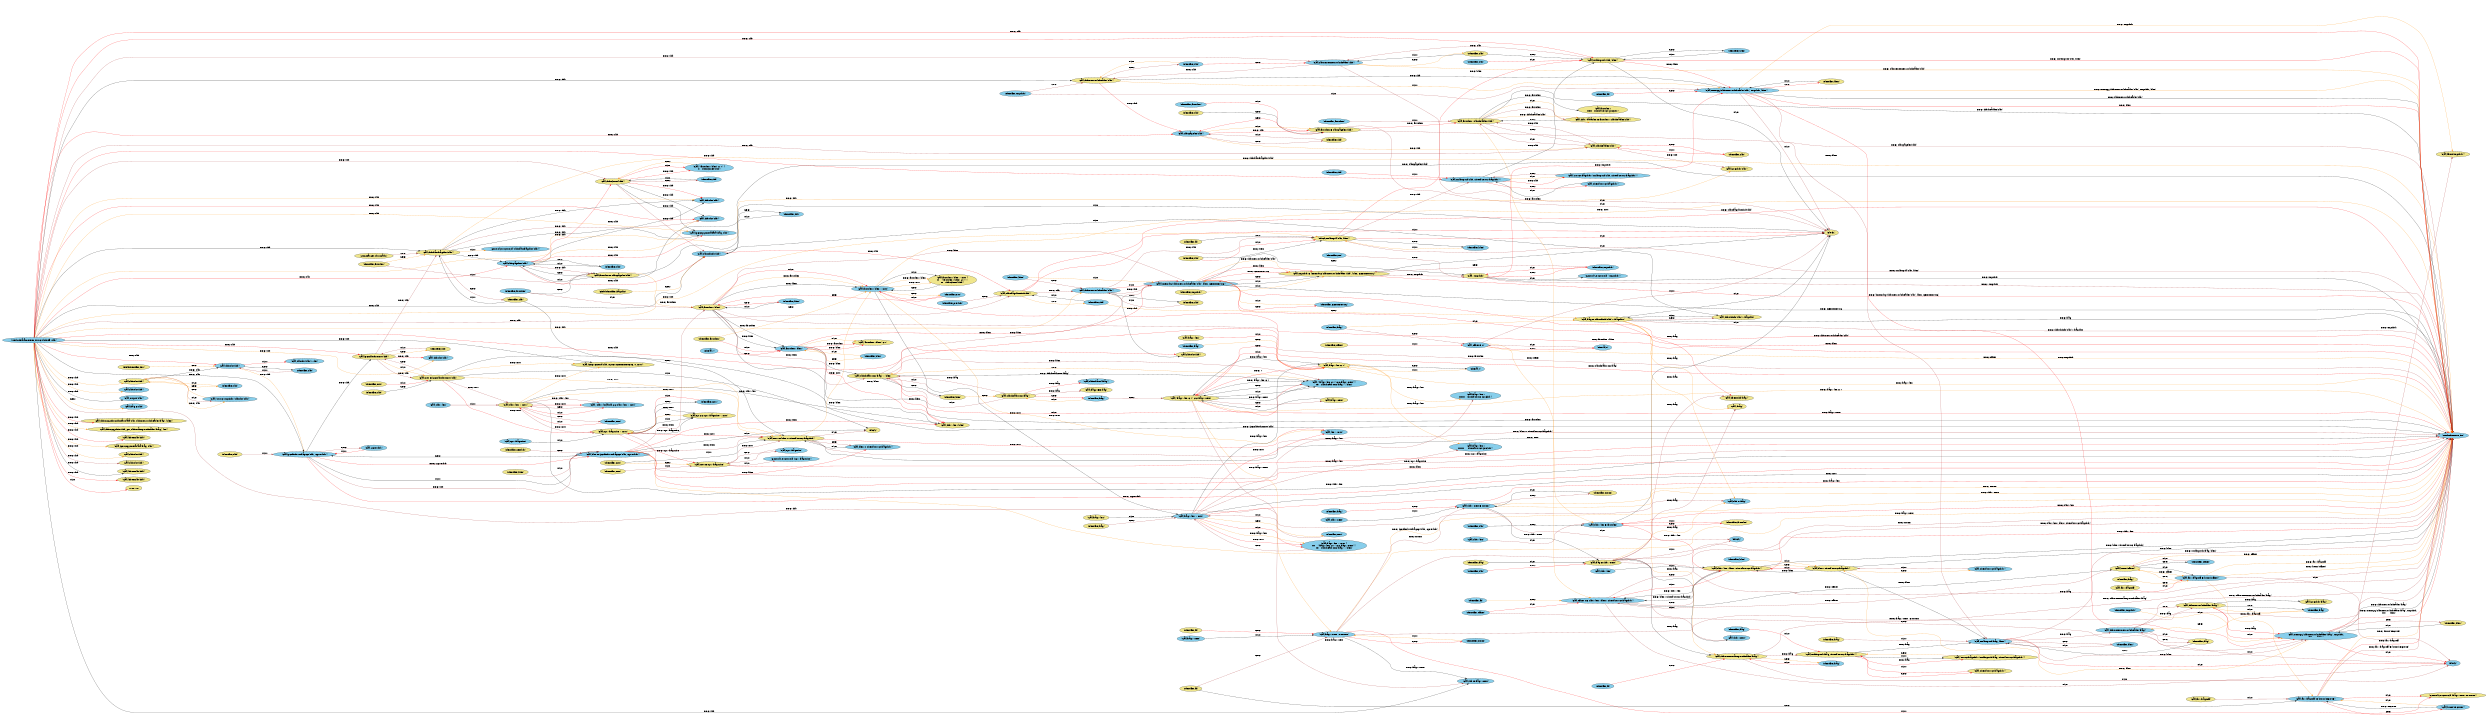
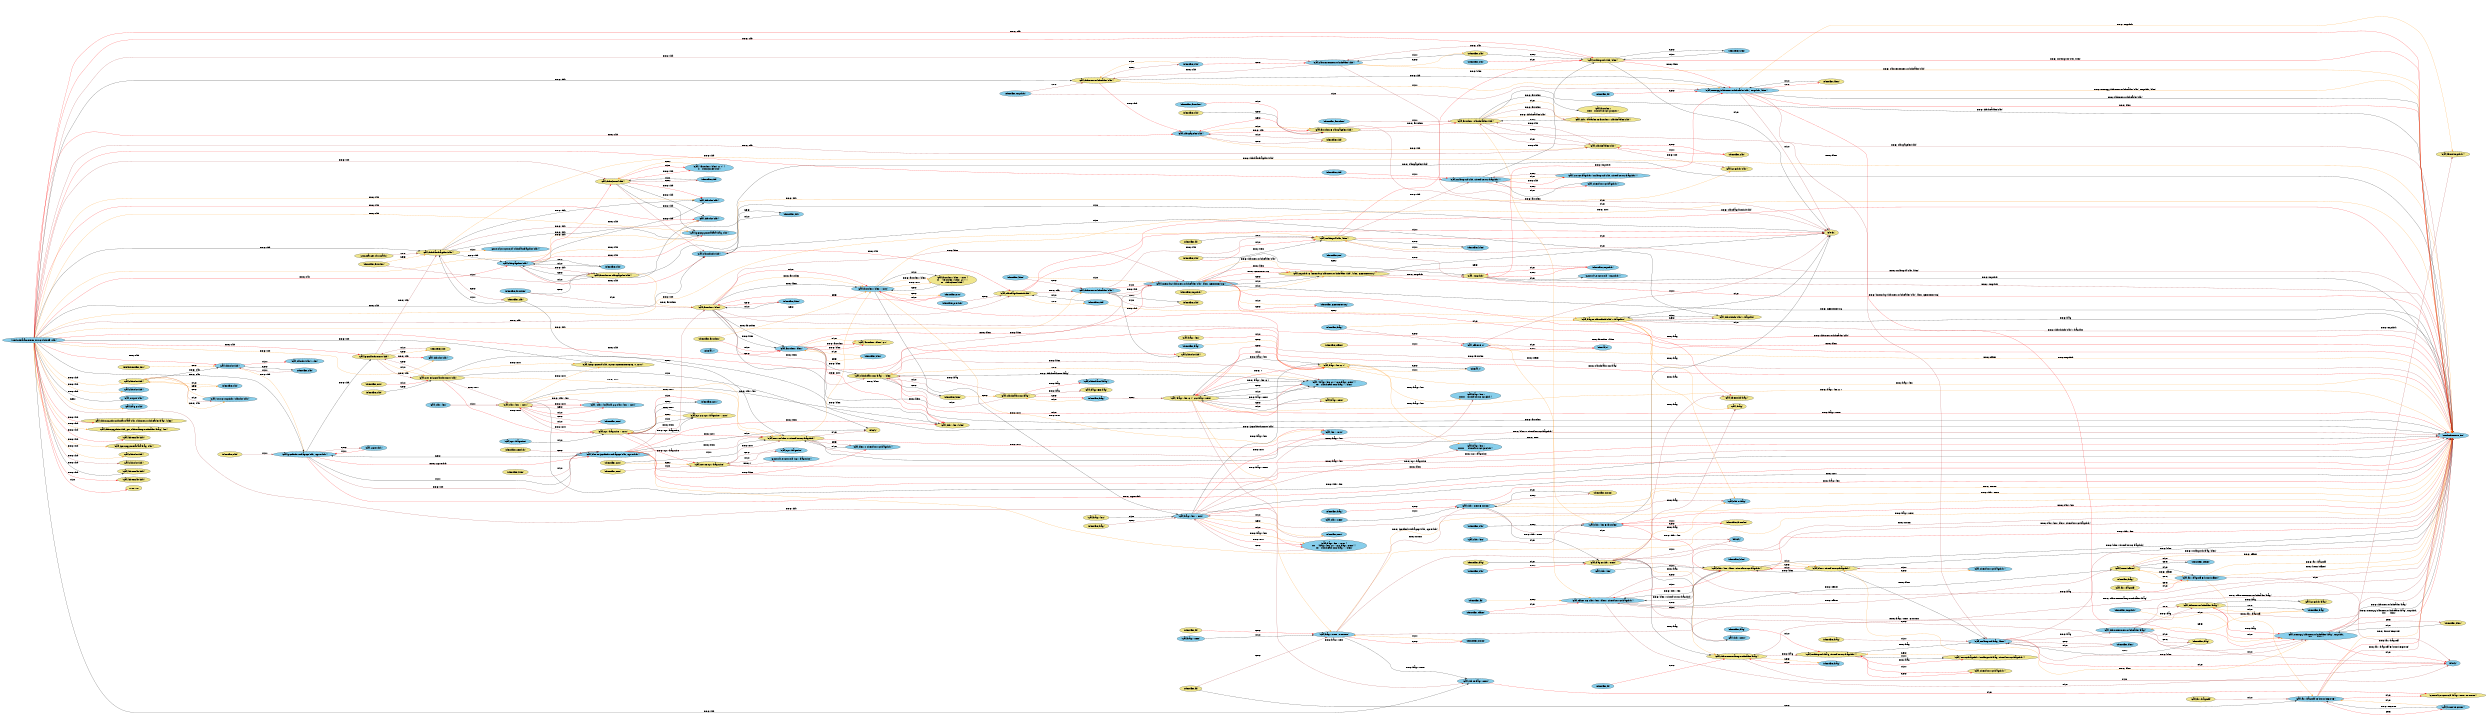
(1334, 238) -> (1334, 238)
(613, 292) -> none
(747, 463) -> (747, 463)
(1883, 712) -> (1956, 693)
